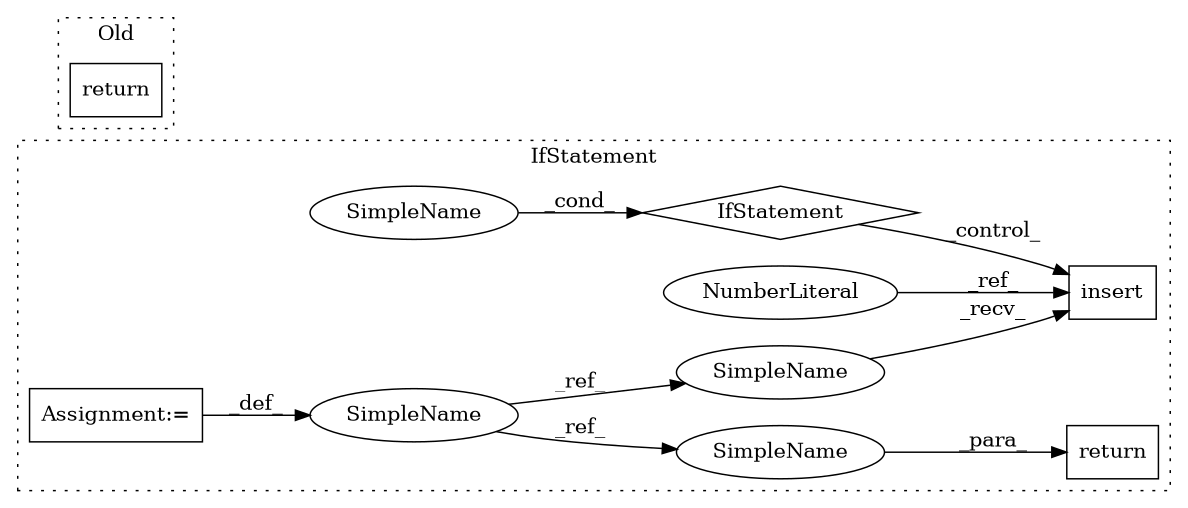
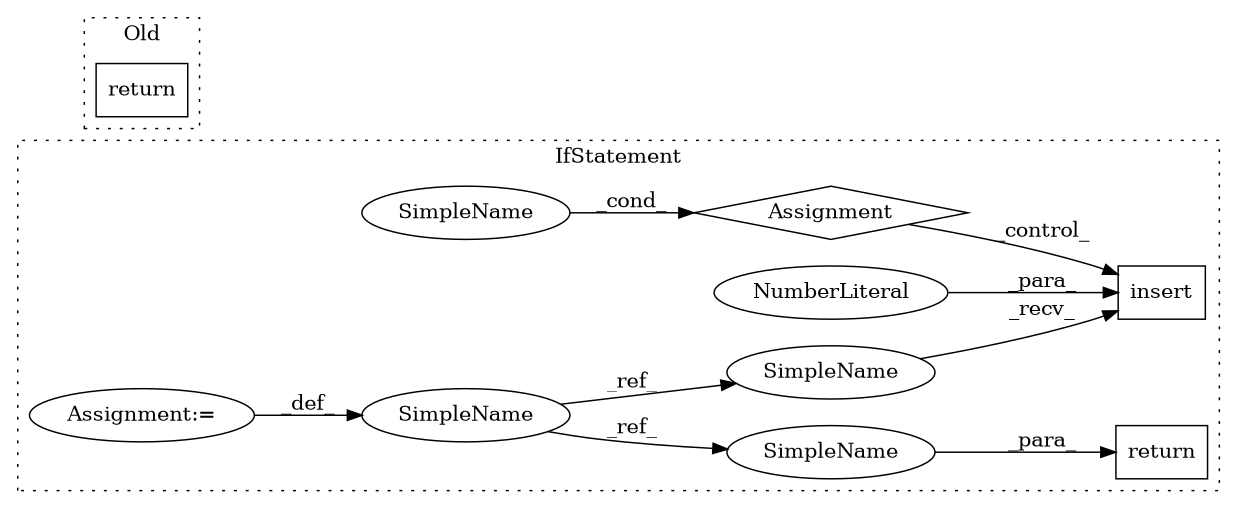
(780, 213) -> (831, 213)
(993, 282) -> (1042, 282)
(116, 415) -> (142, 415)
